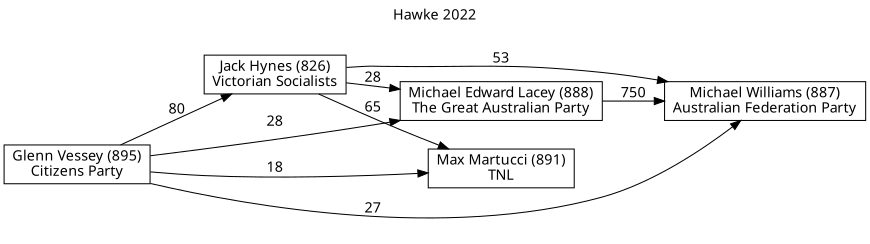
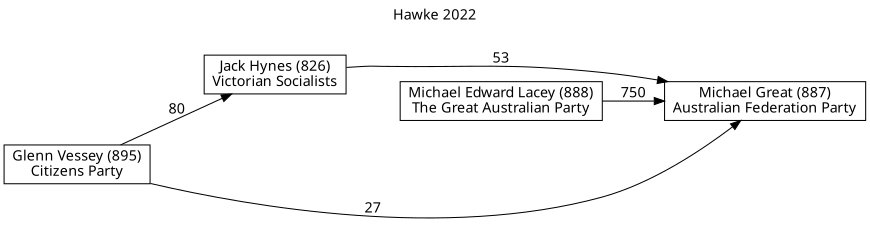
(368, 85) -> none
(765, 101) -> (765, 101)
(270, 140) -> none
(501, 168) -> none
